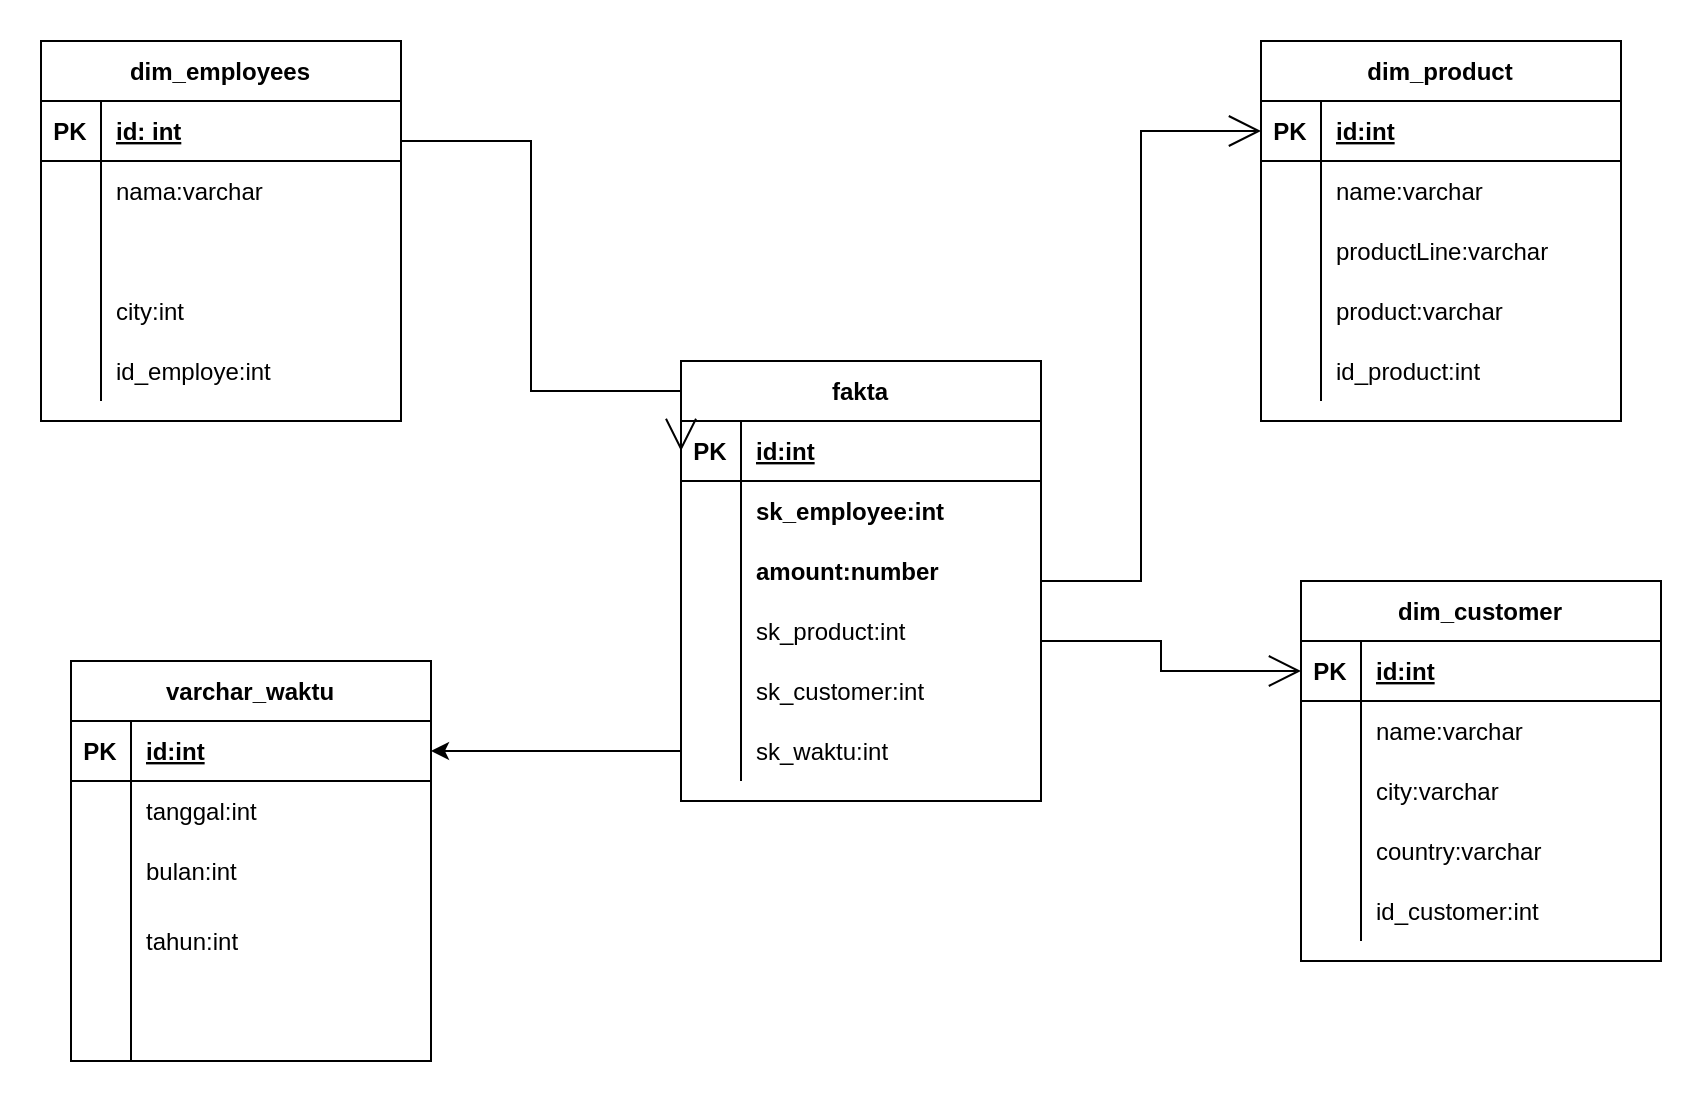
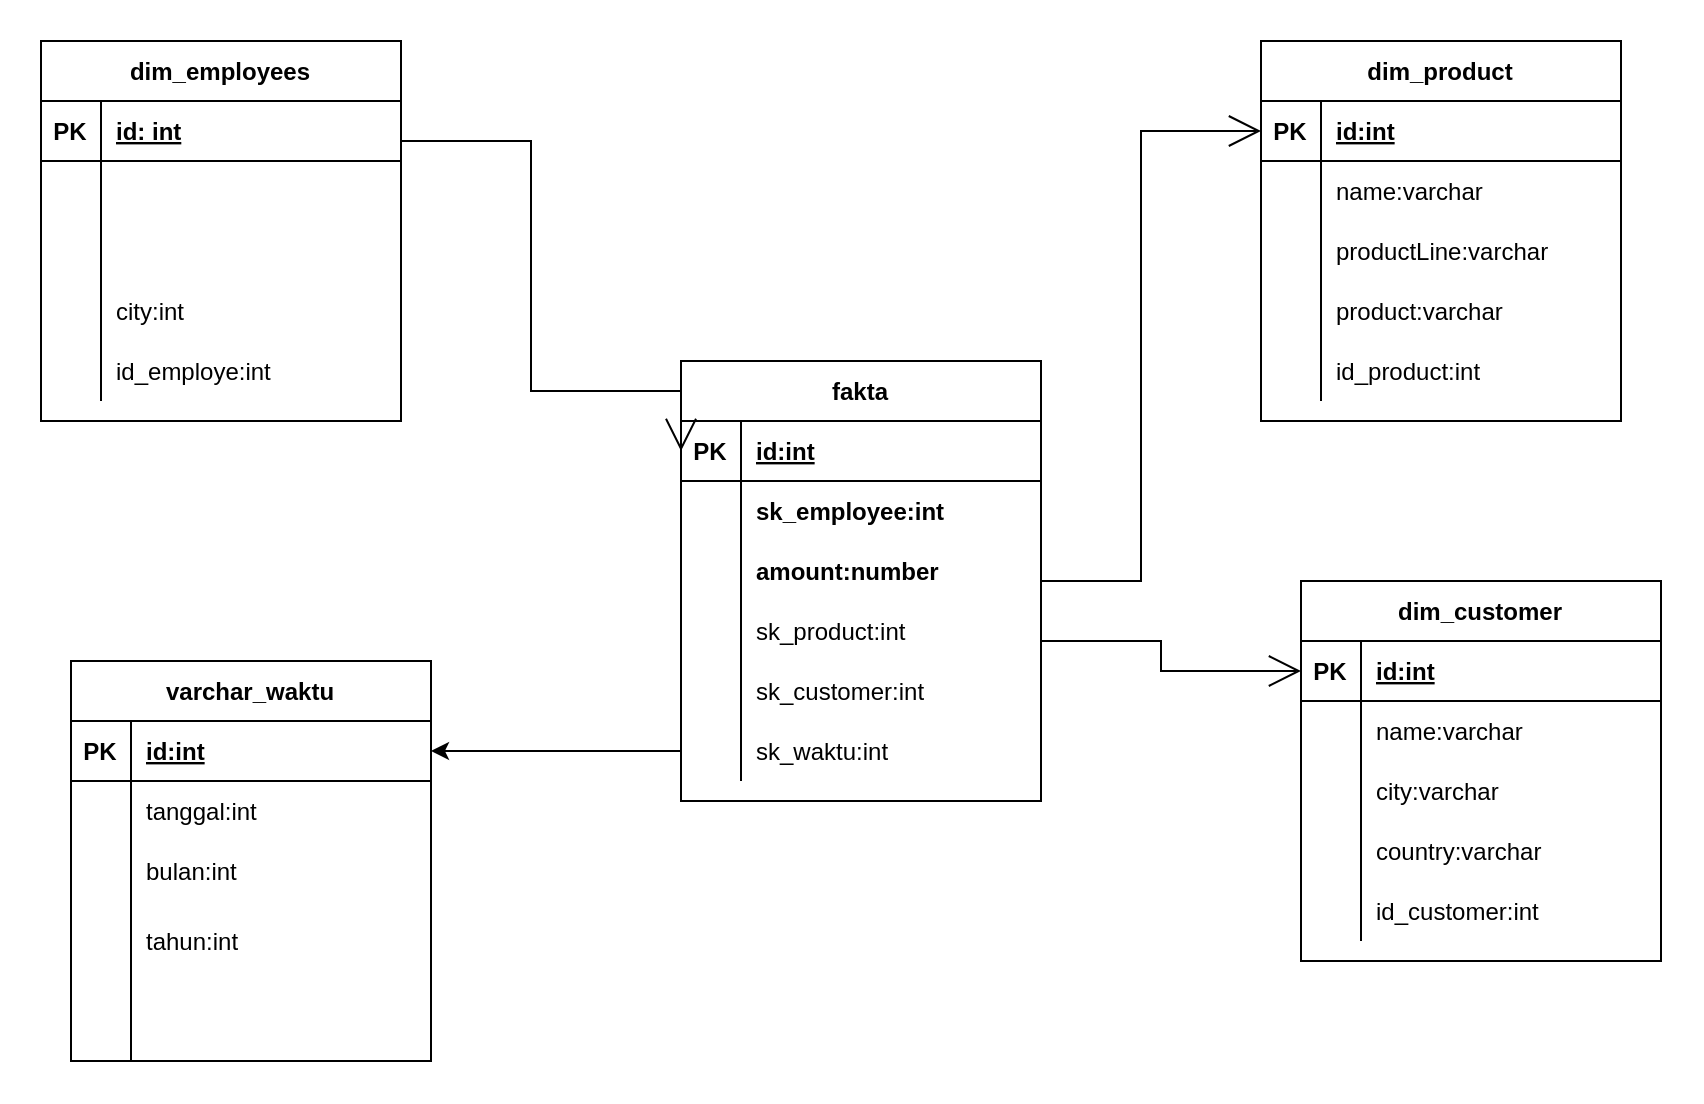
(251, 191) -> none
